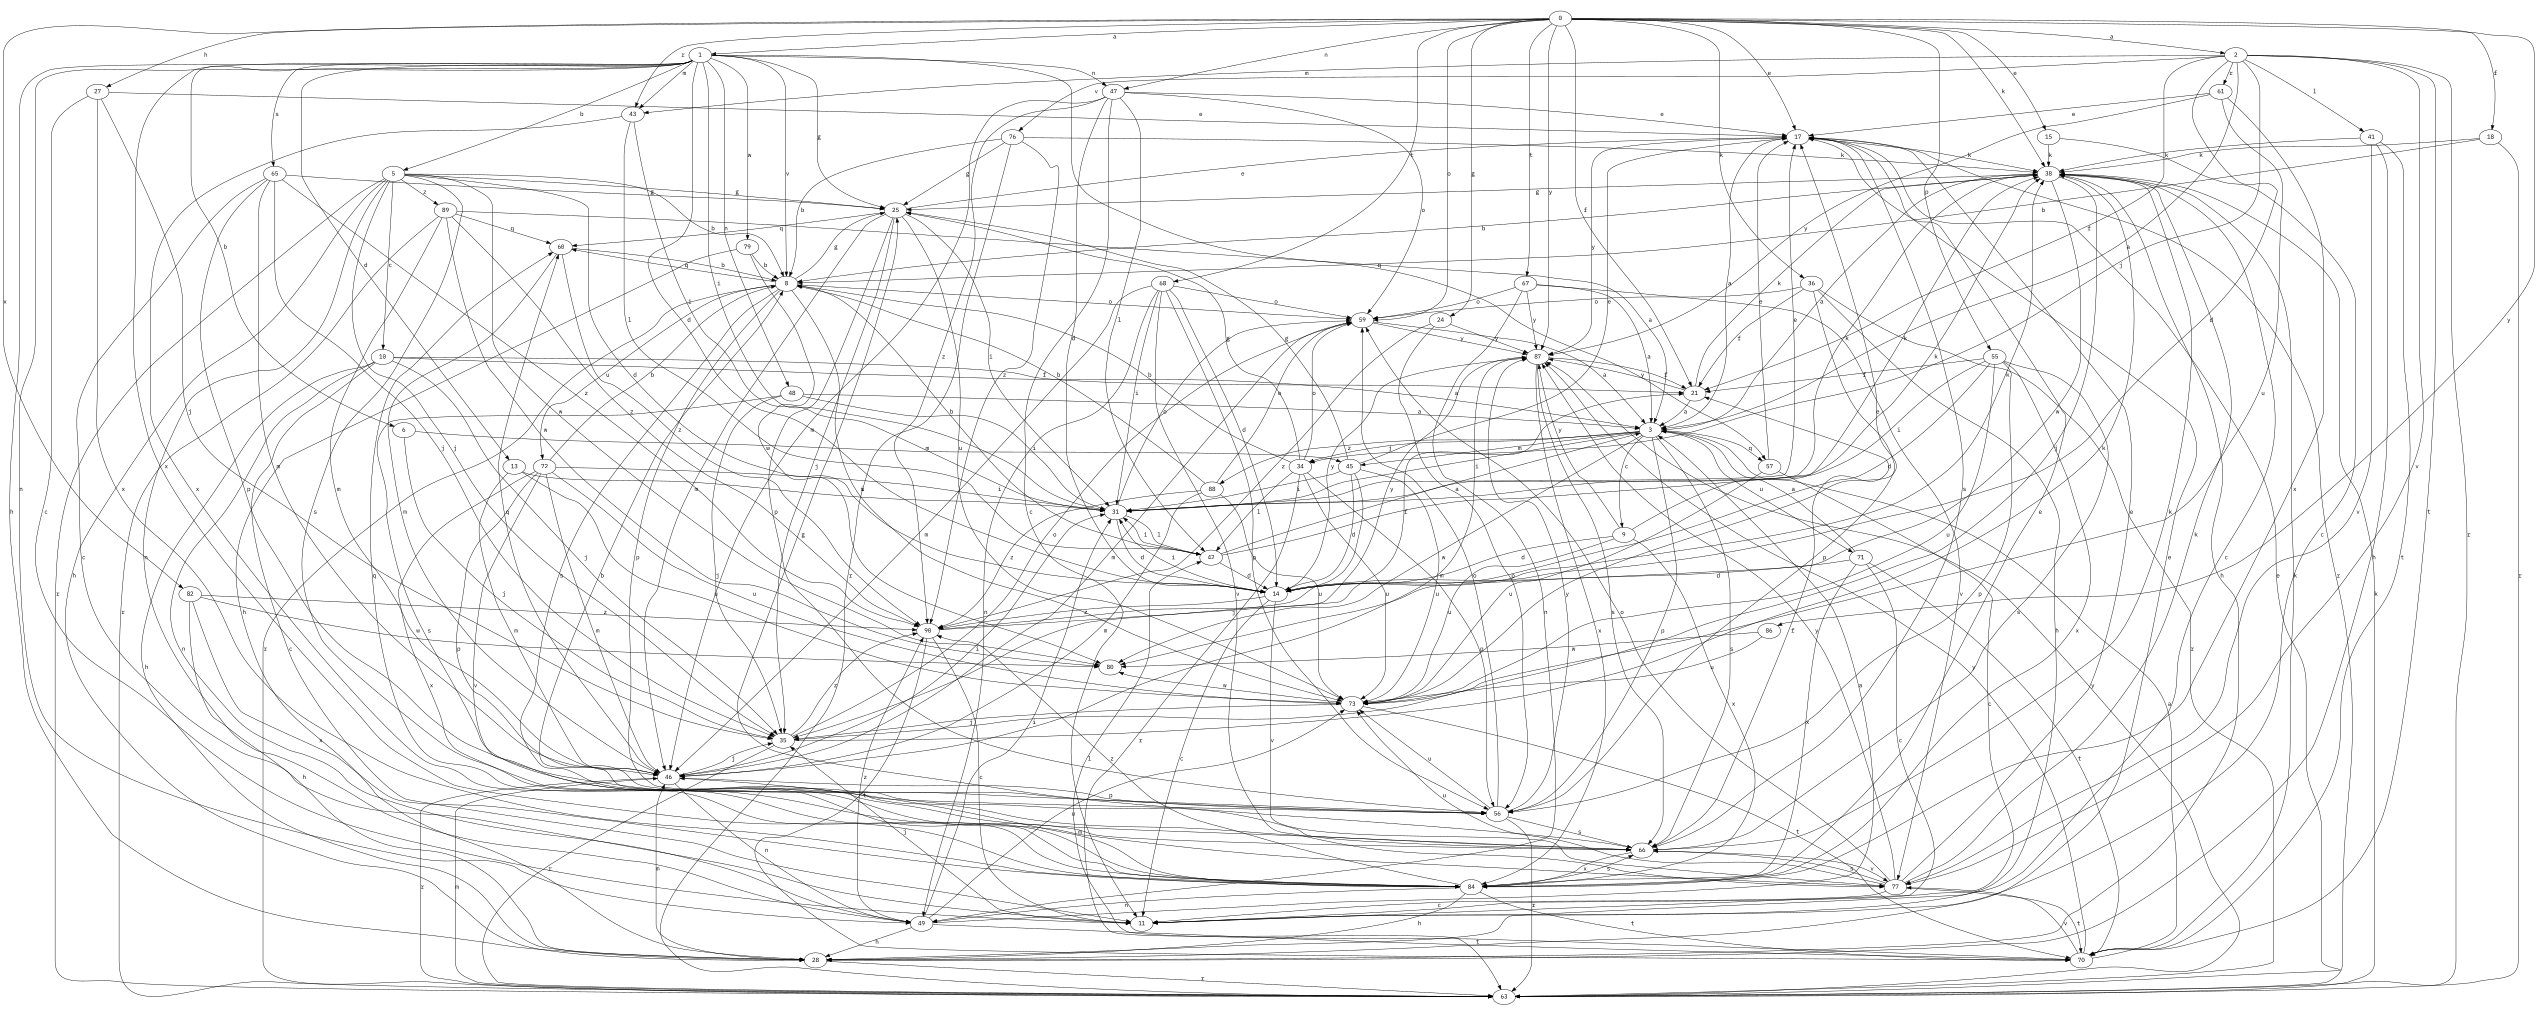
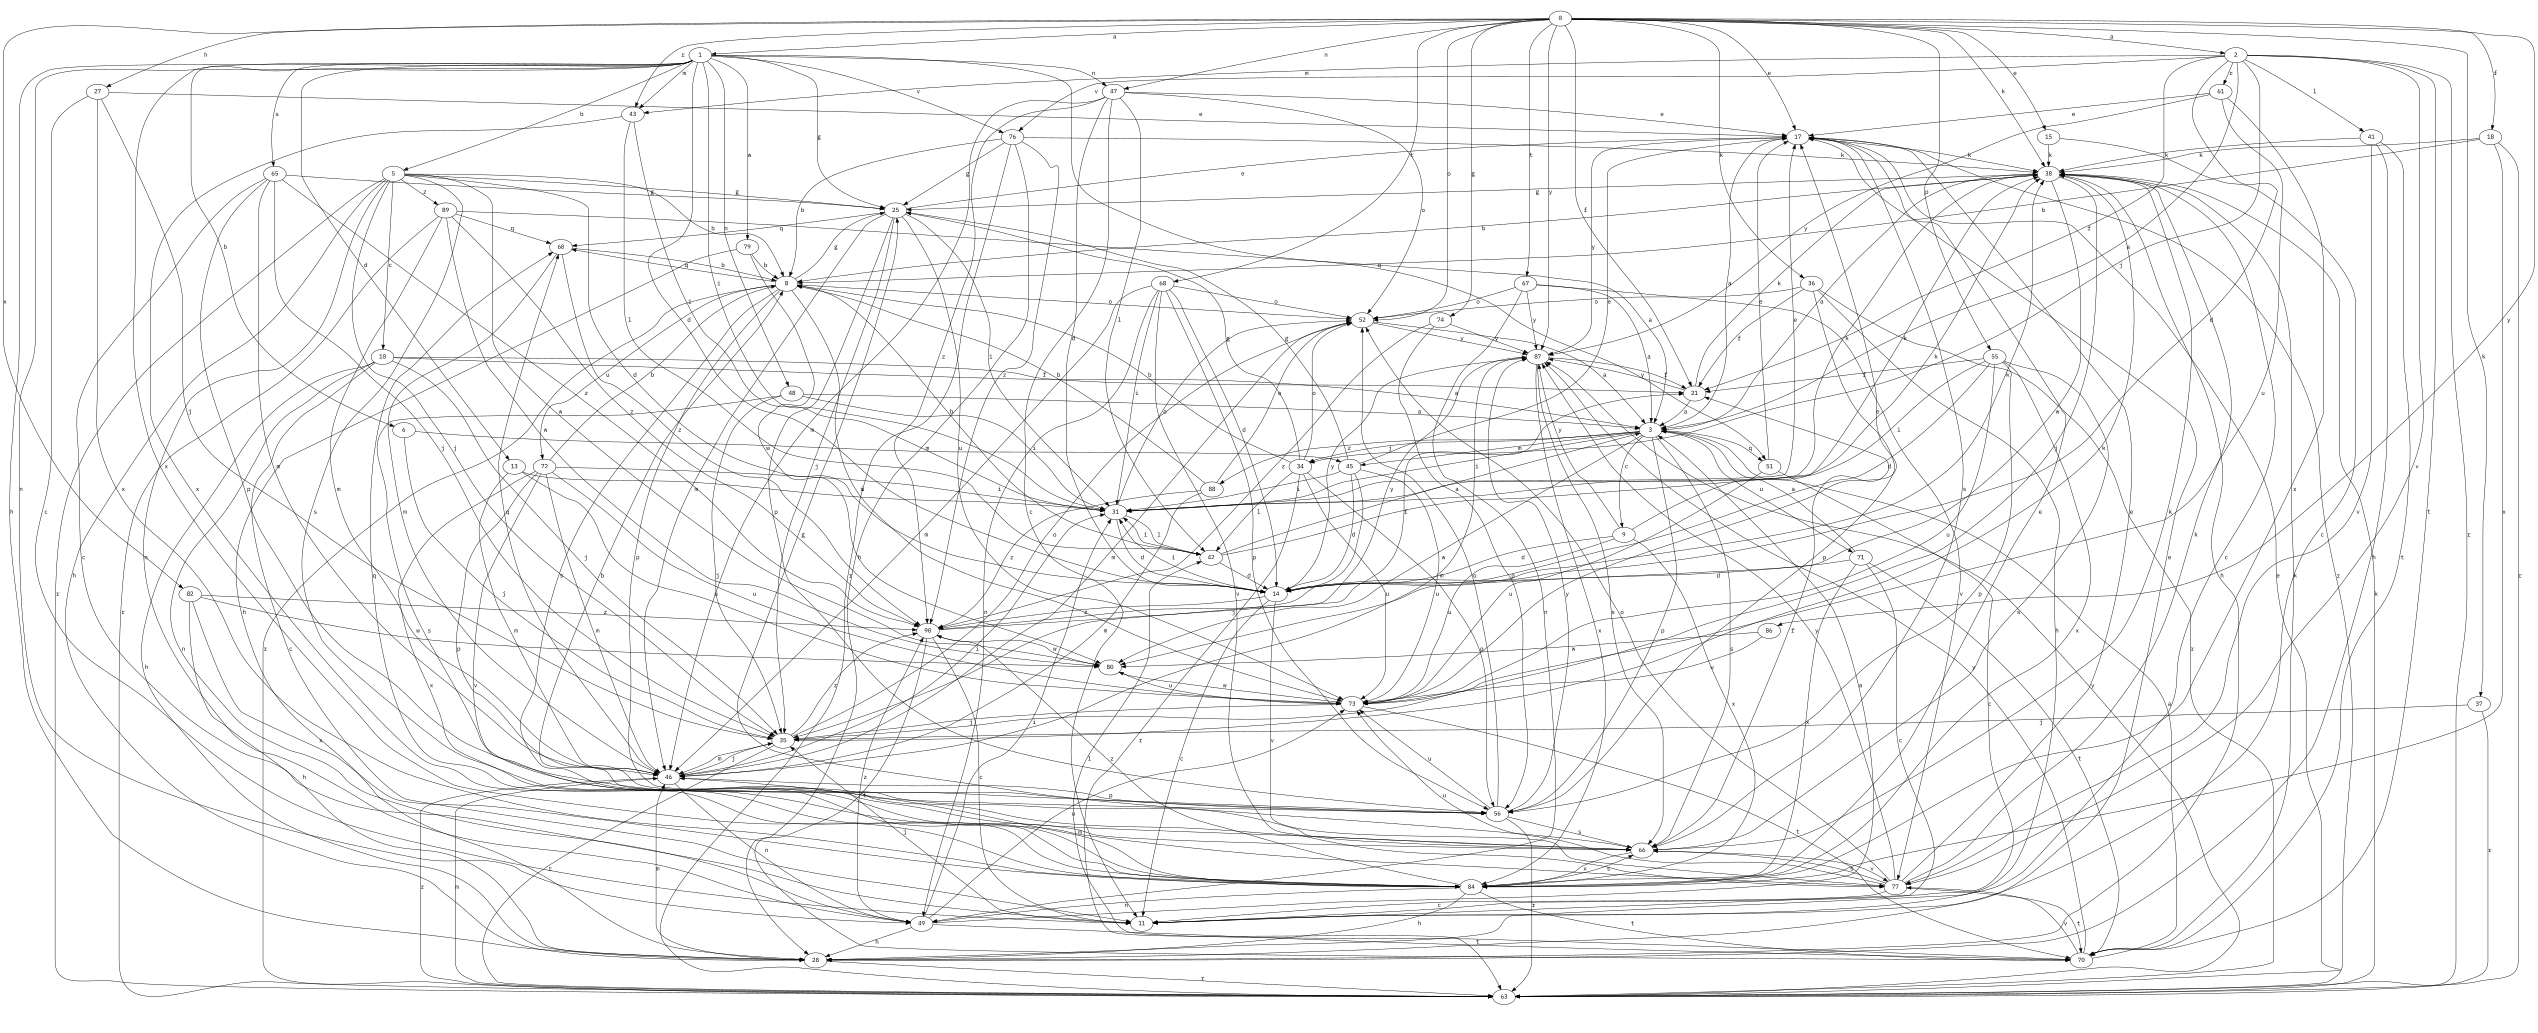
(786, 136) -> (859, 80)
(1362, 320) -> (1362, 320)
(1441, 320) -> (1441, 320)
(1770, 467) -> (1770, 467)
none -> (865, 528)
(1307, 578) -> (1177, 690)
none -> (1018, 640)
none -> (2479, 704)
none -> (726, 754)
none -> (2276, 779)
